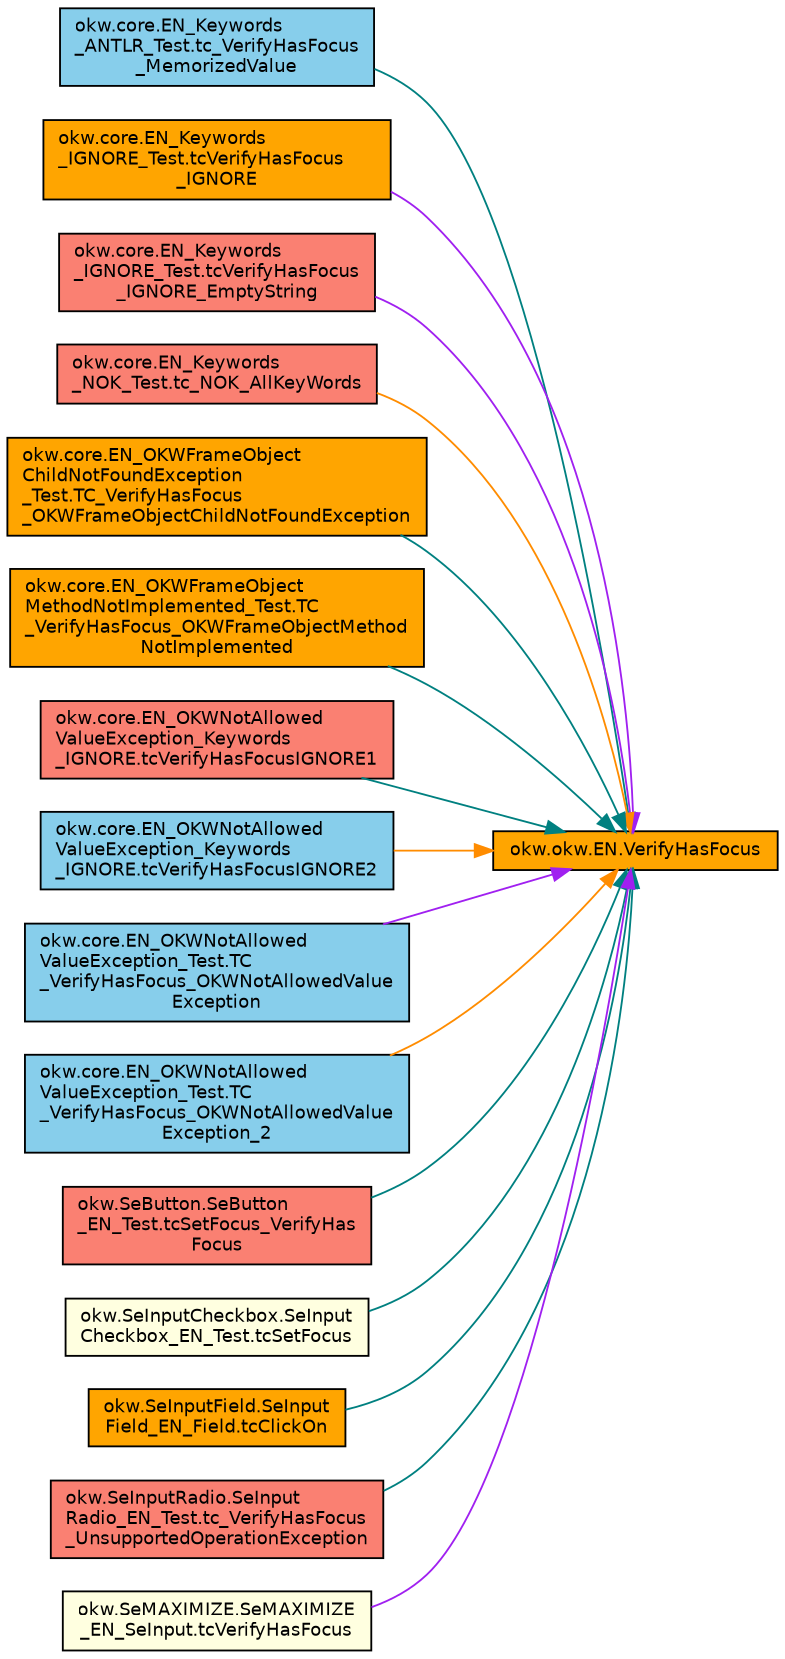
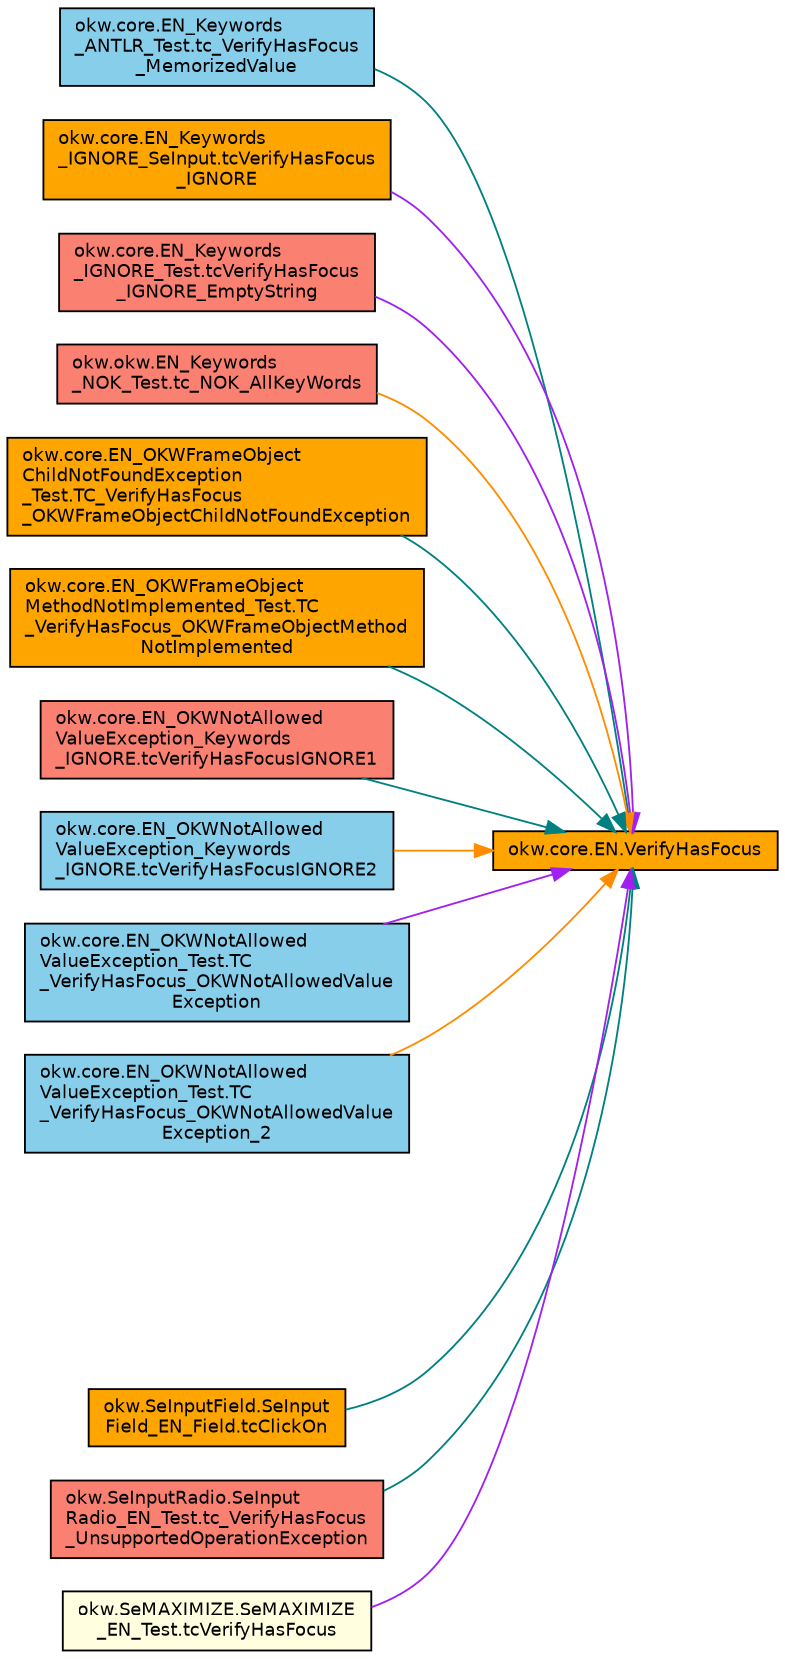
(217, 160) -> (217, 160)
(217, 374) -> (217, 374)
(635, 851) -> (635, 851)
(217, 1226) -> none
(217, 1327) -> none
(217, 1621) -> (217, 1621)
